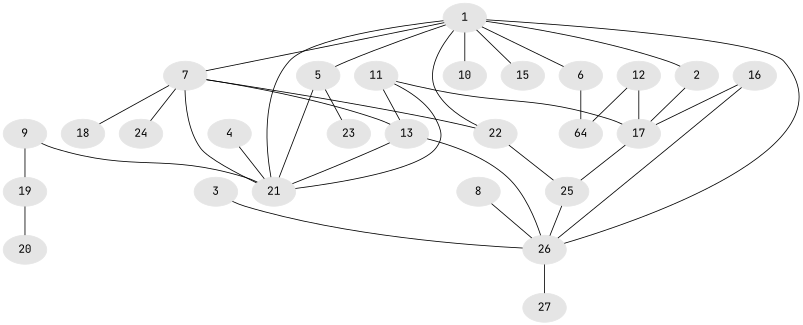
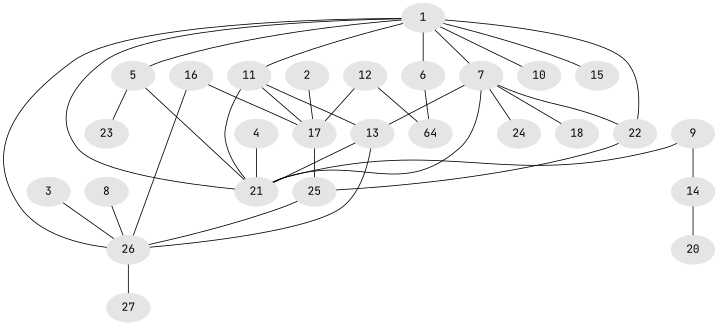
(584, 39) -> (334, 43)
(25, 192) -> (693, 192)
